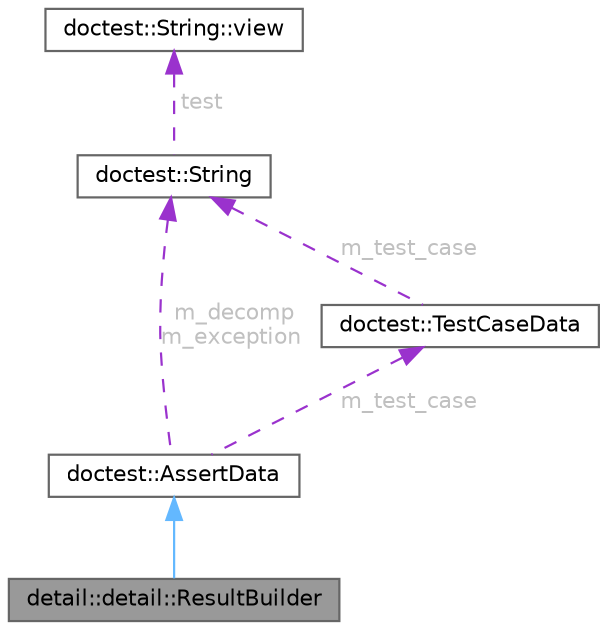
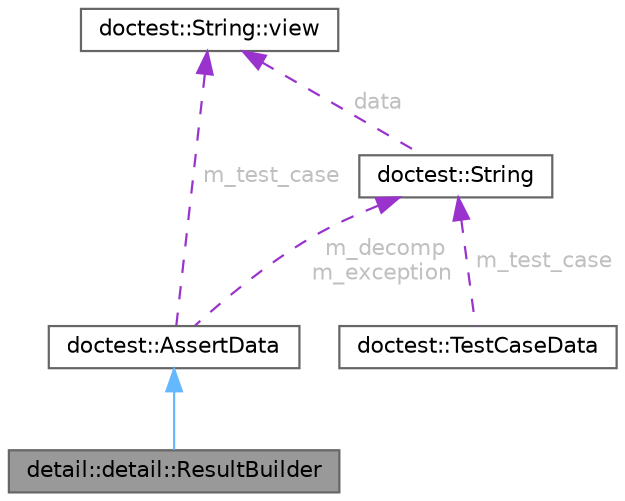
(199, 103) -> (375, 103)
(307, 406) -> (191, 200)
